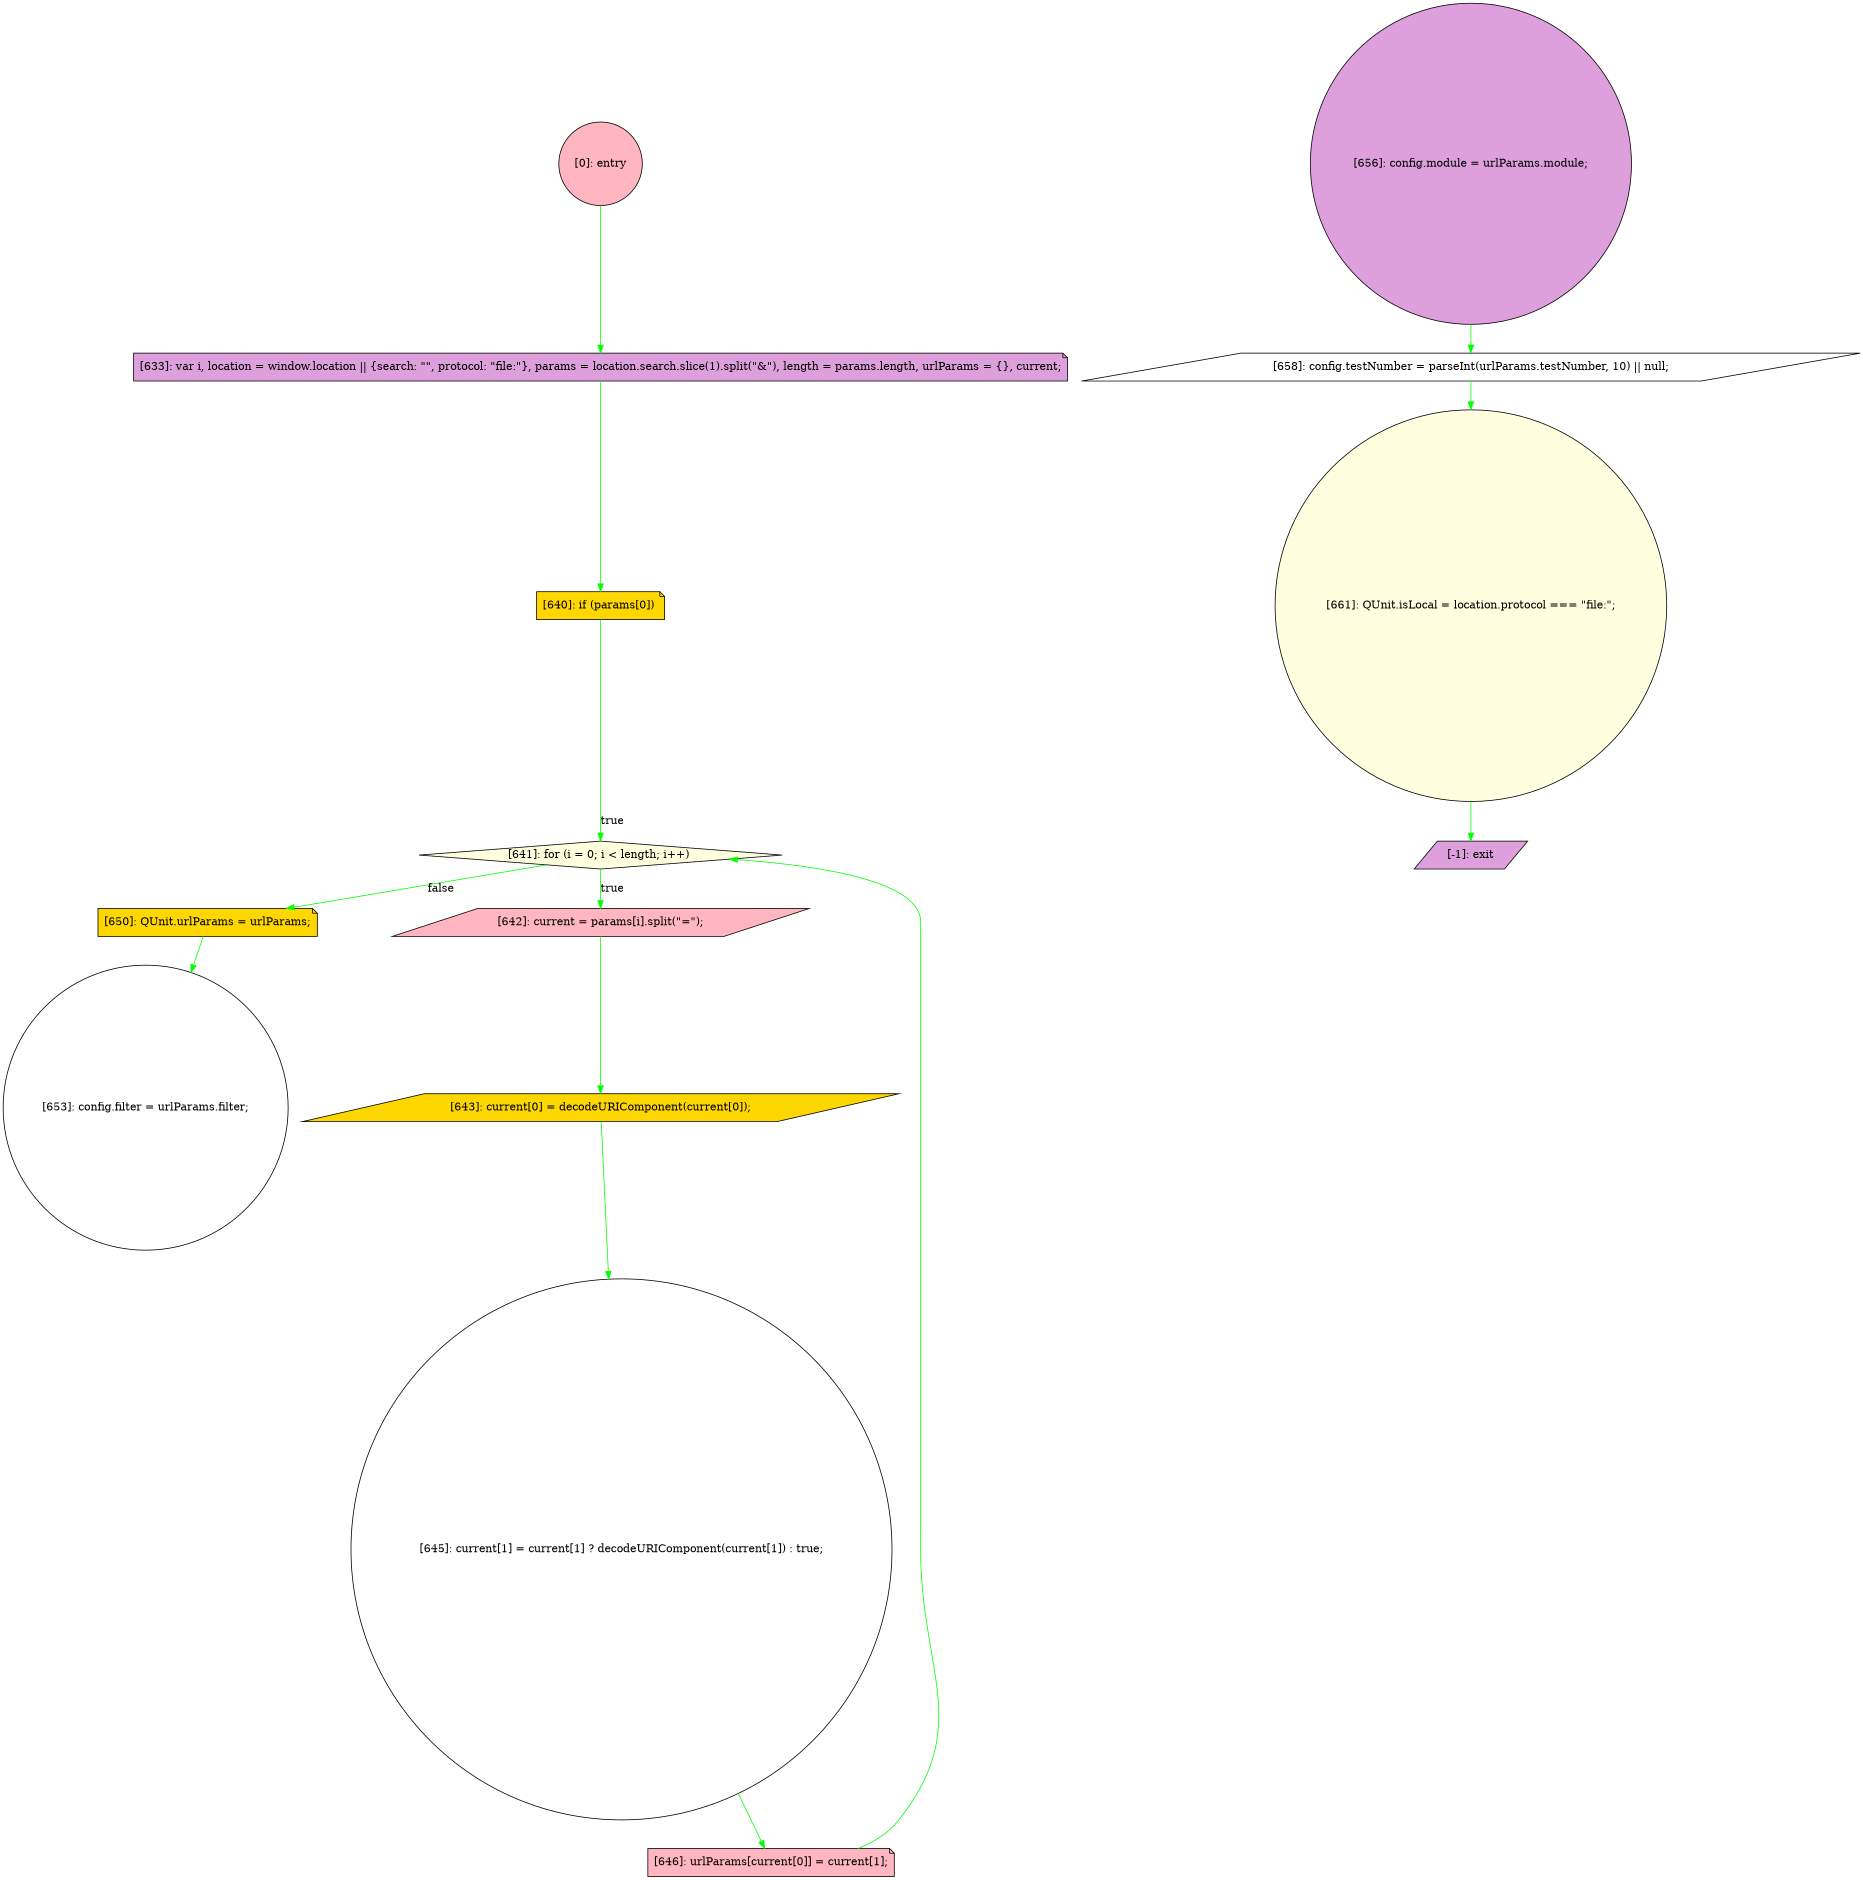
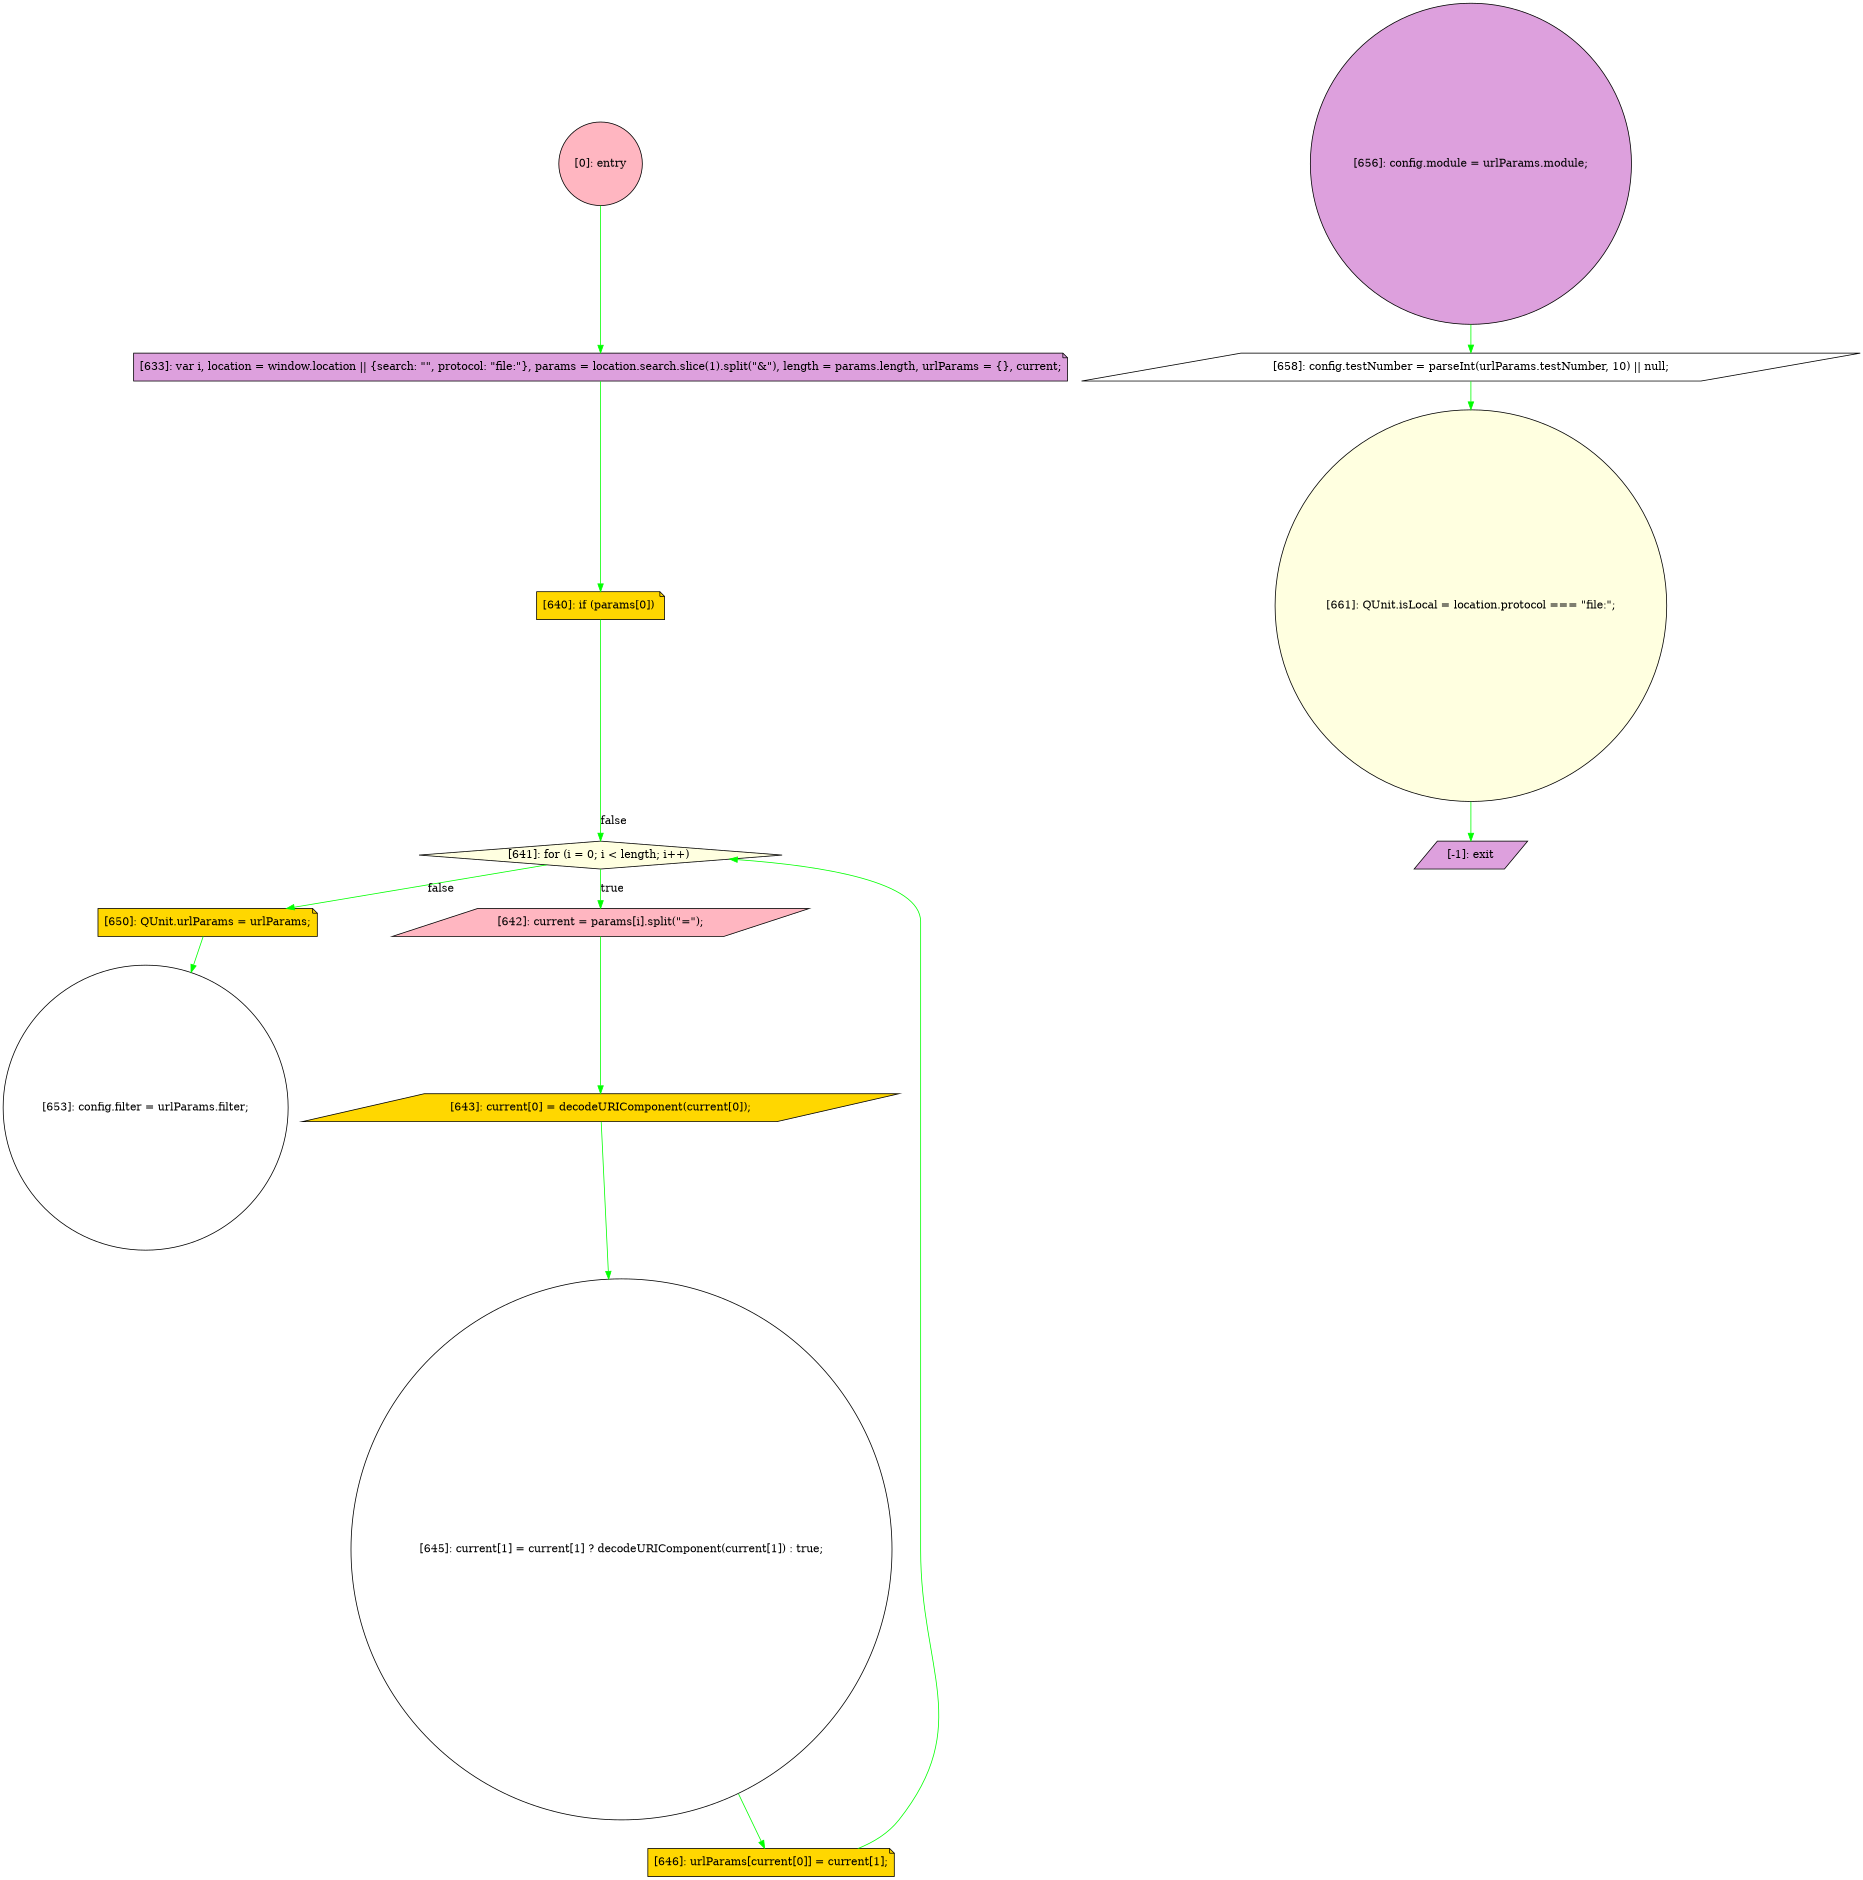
(613, 821) -> (614, 821)
(771, 1862) -> (771, 1862)
